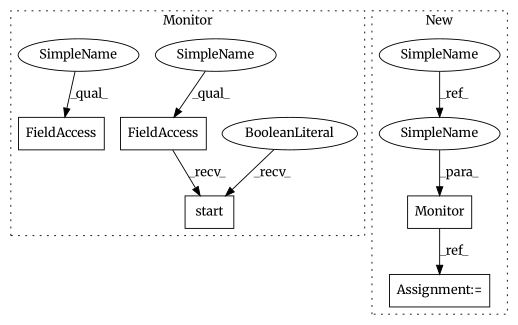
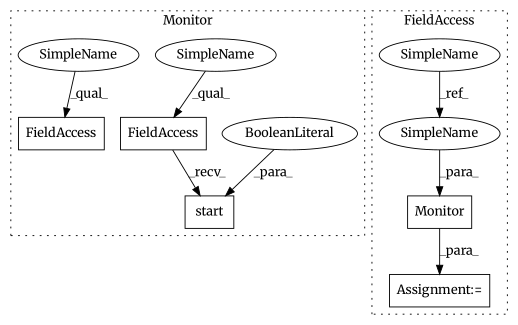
(440, 21) -> (440, 21)
(272, 173) -> (273, 173)
(454, 251) -> (459, 251)
